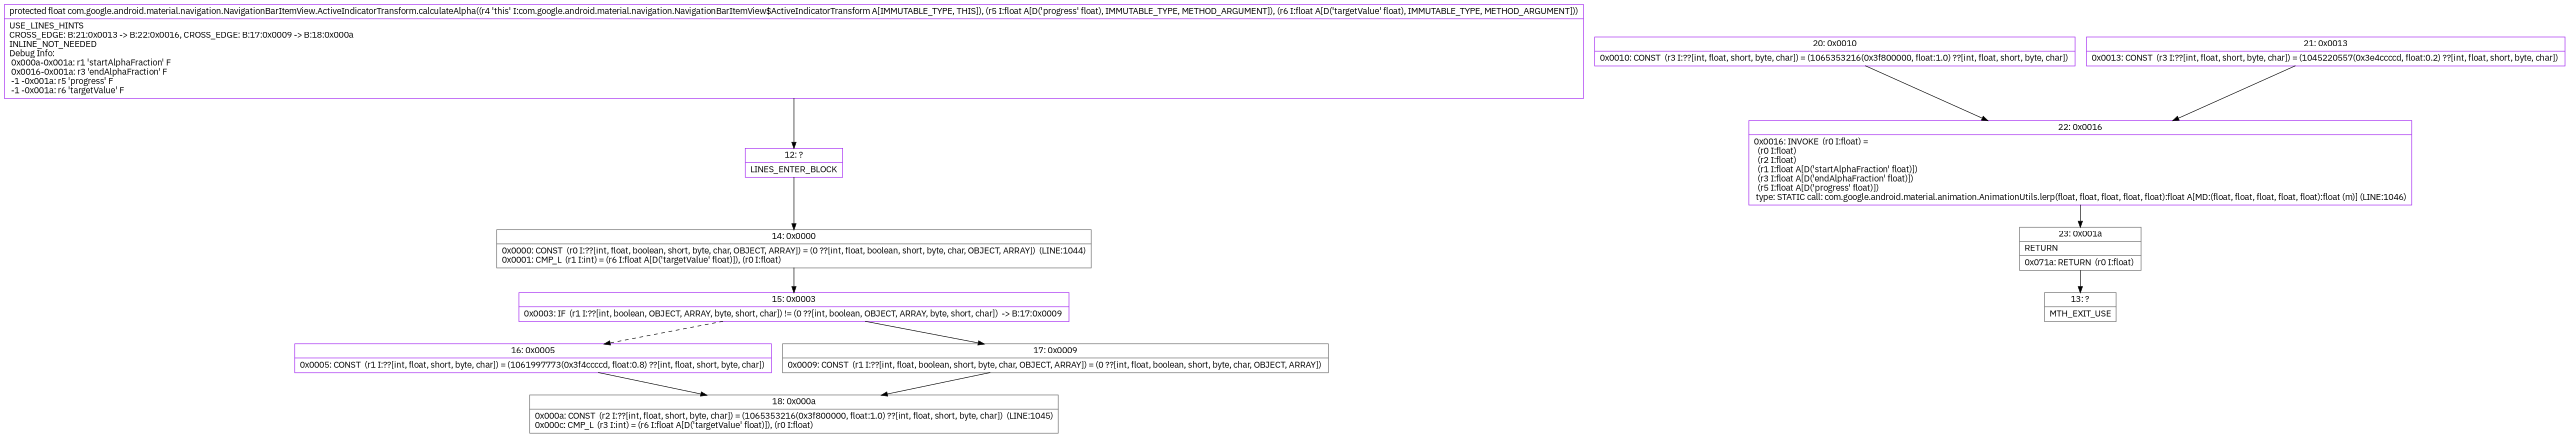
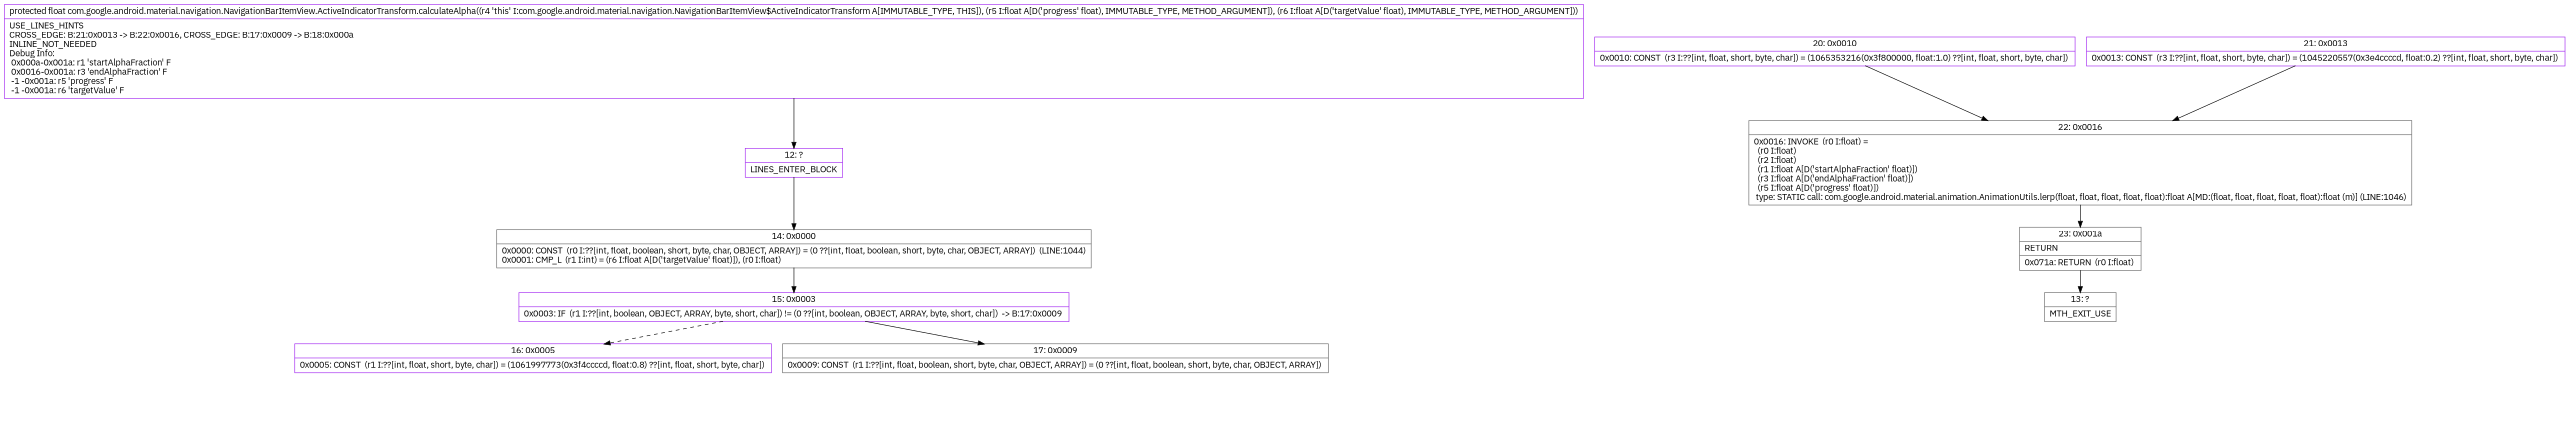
(2080, 163) -> (2080, 163)
(794, 414) -> none
